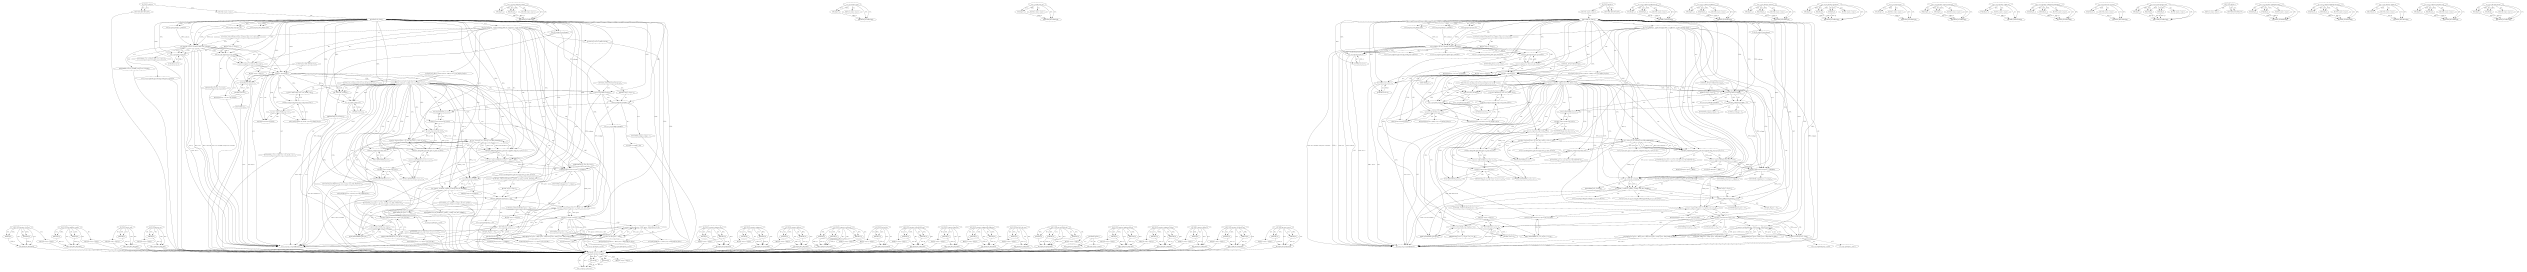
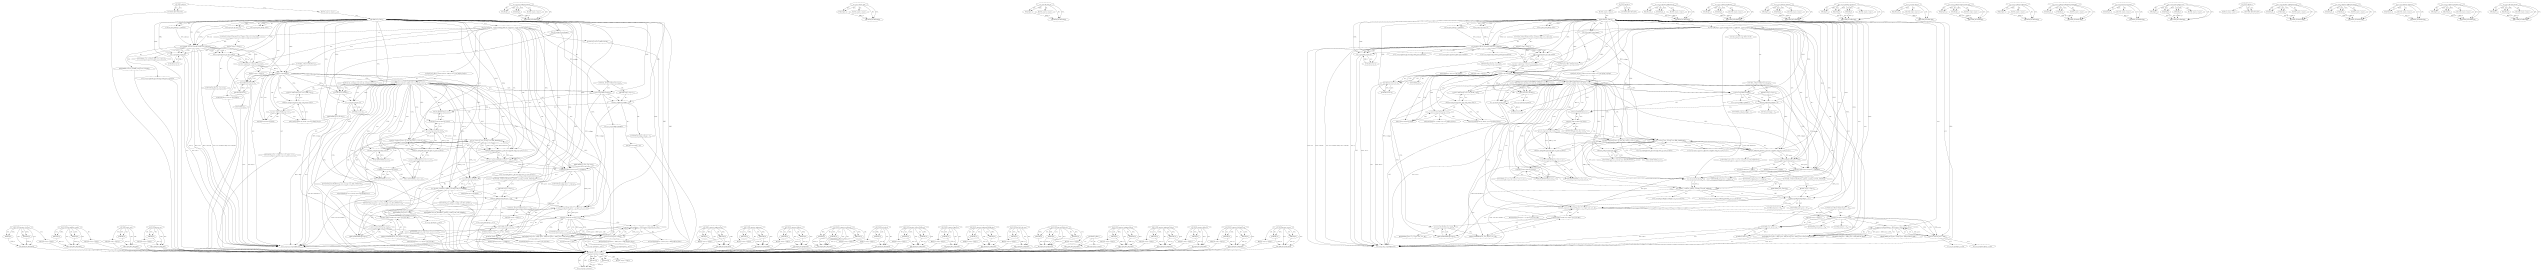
none -> (1741, 37)
